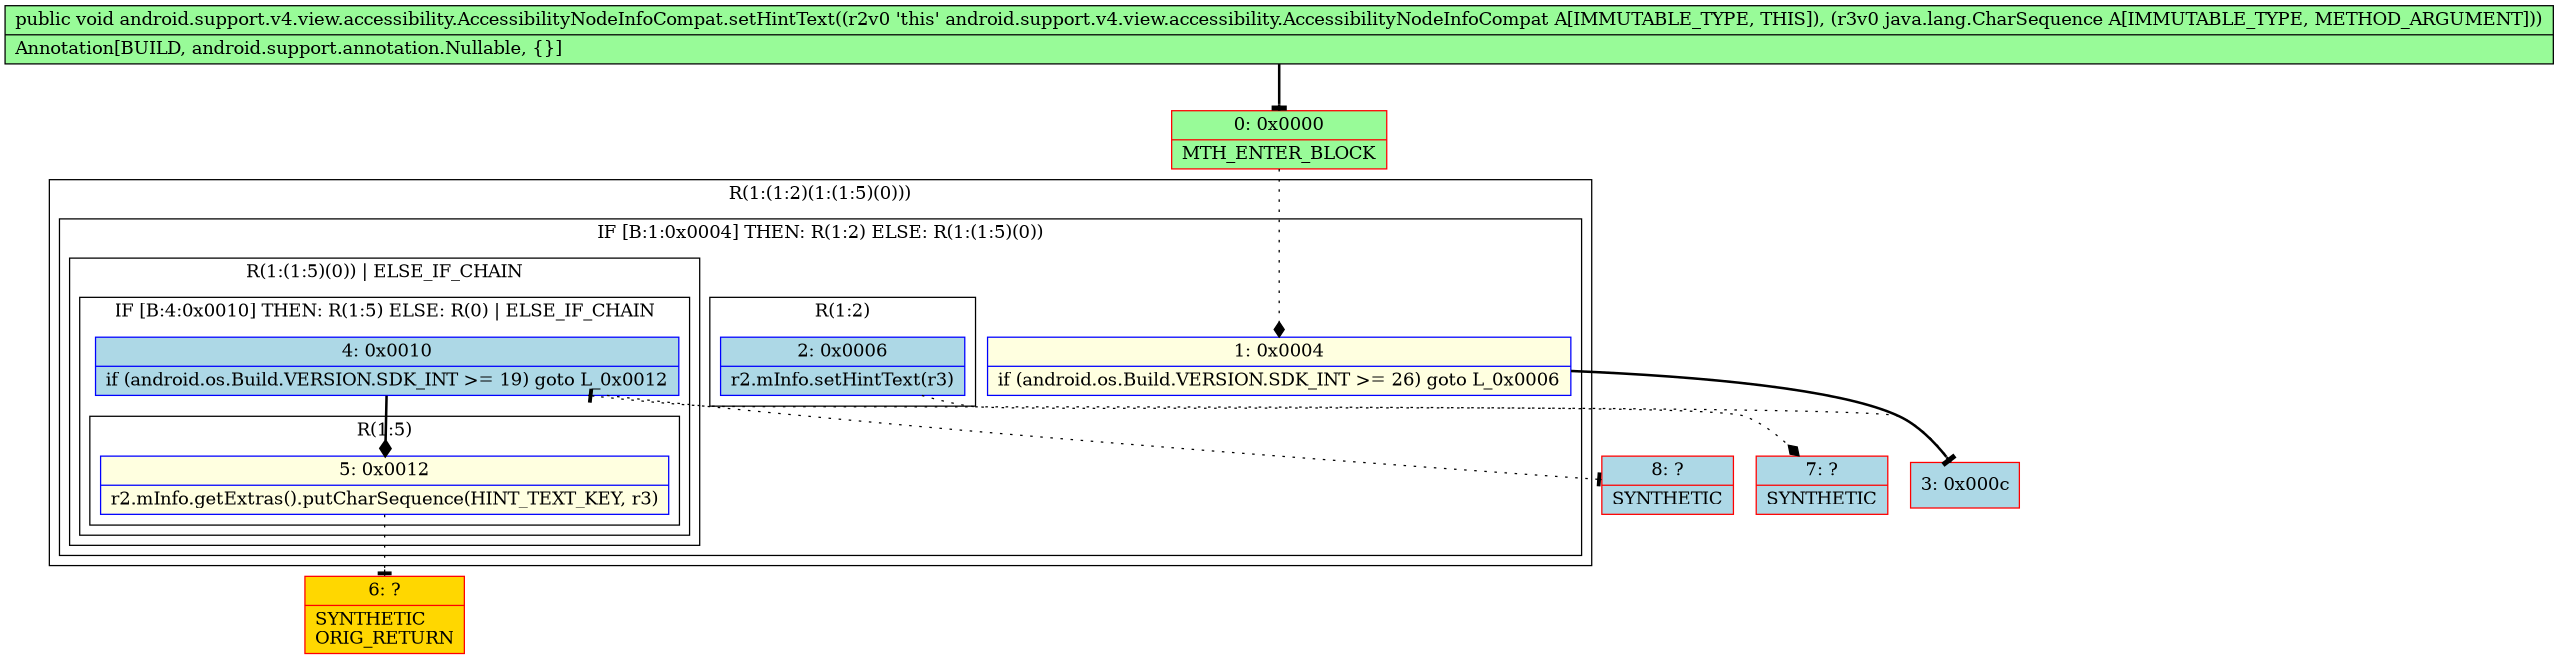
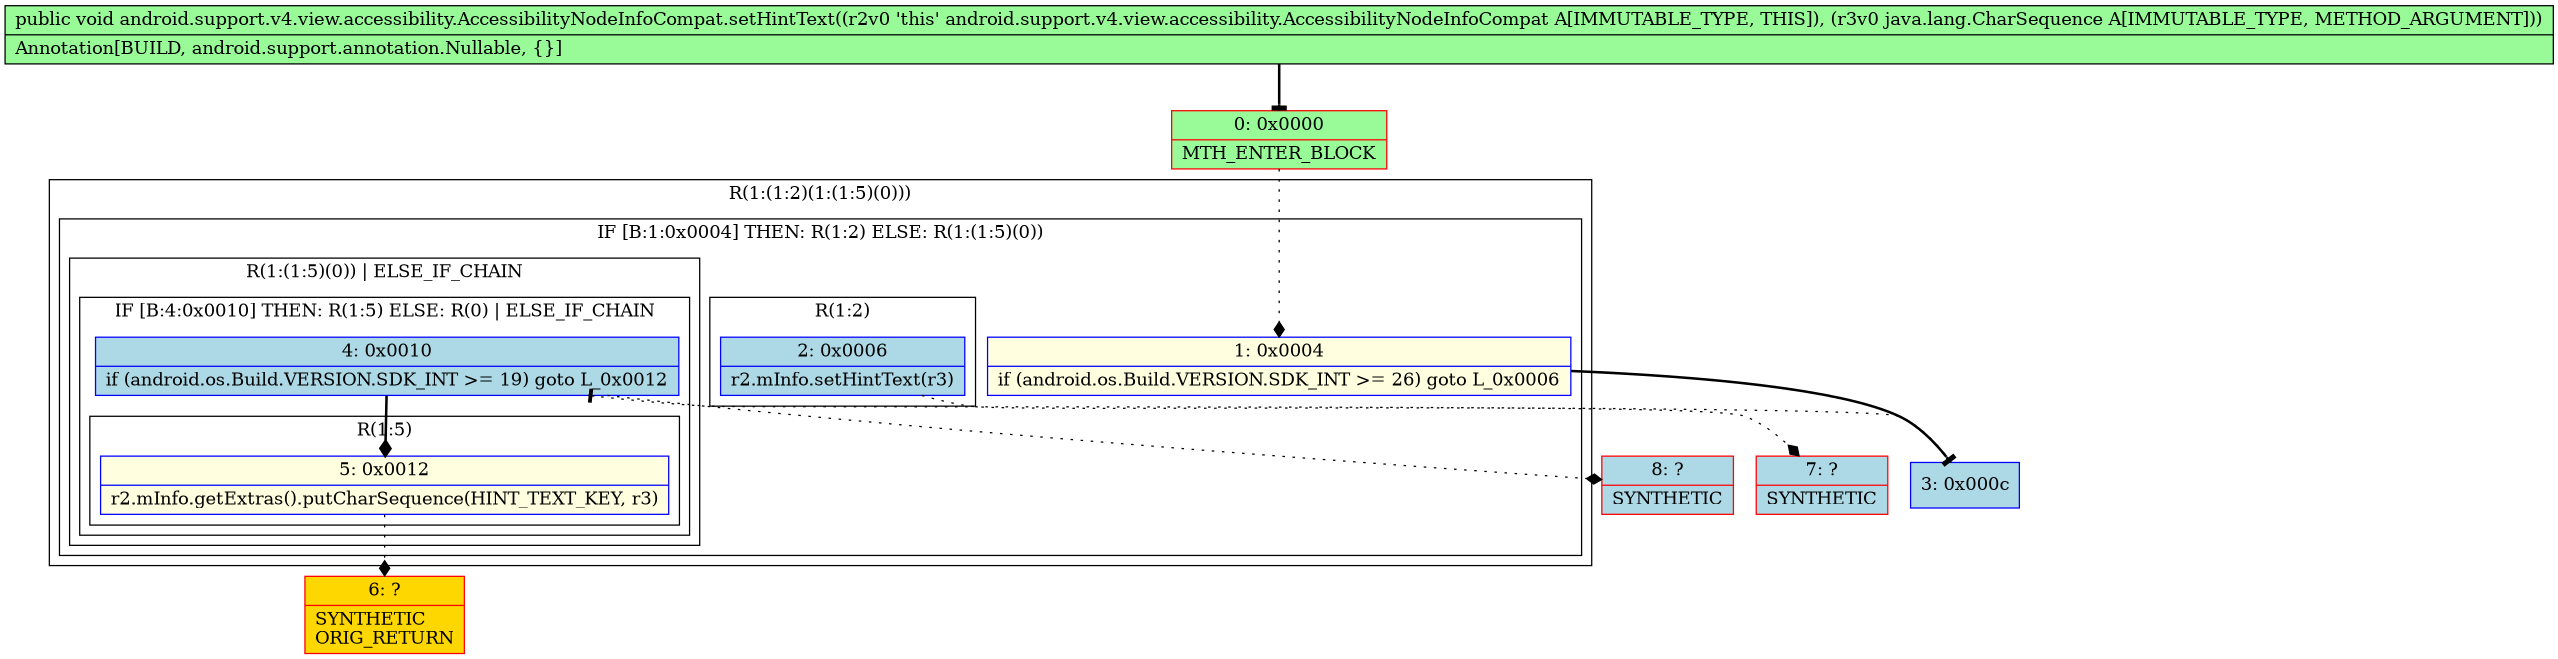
(1101, 442) -> (1096, 442)
(1965, 485) -> (1965, 485)
(385, 542) -> (385, 538)
